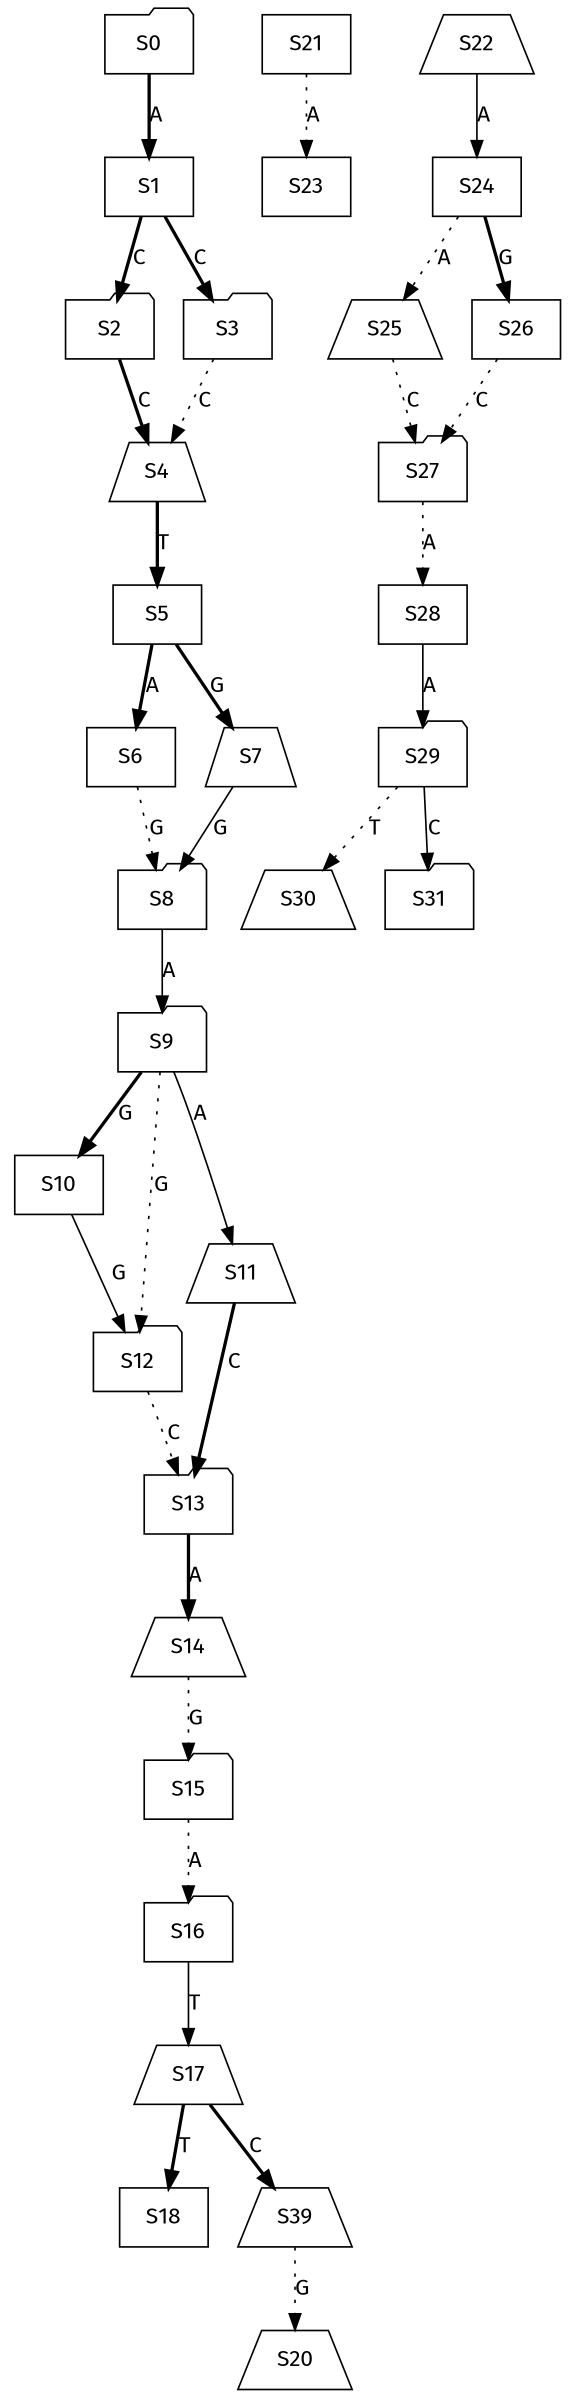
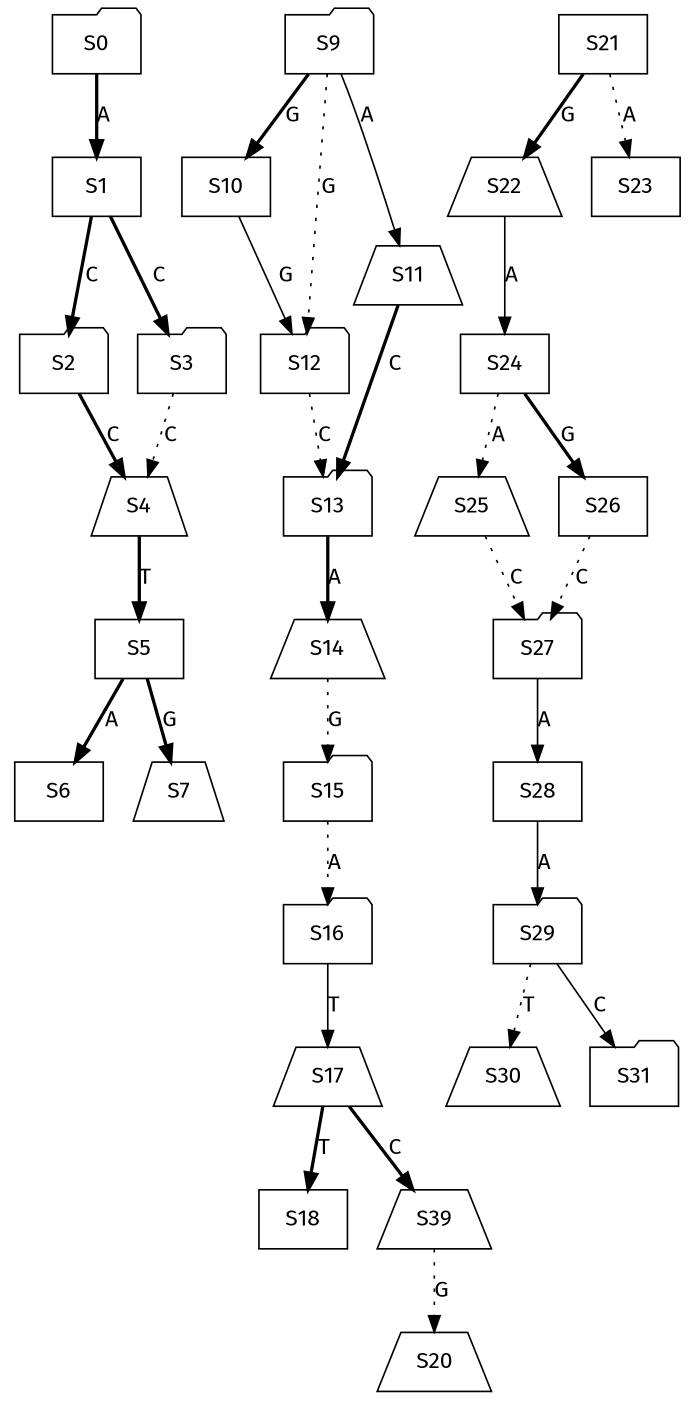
none -> (559, 109)
(423, 535) -> (538, 712)
(162, 900) -> none
